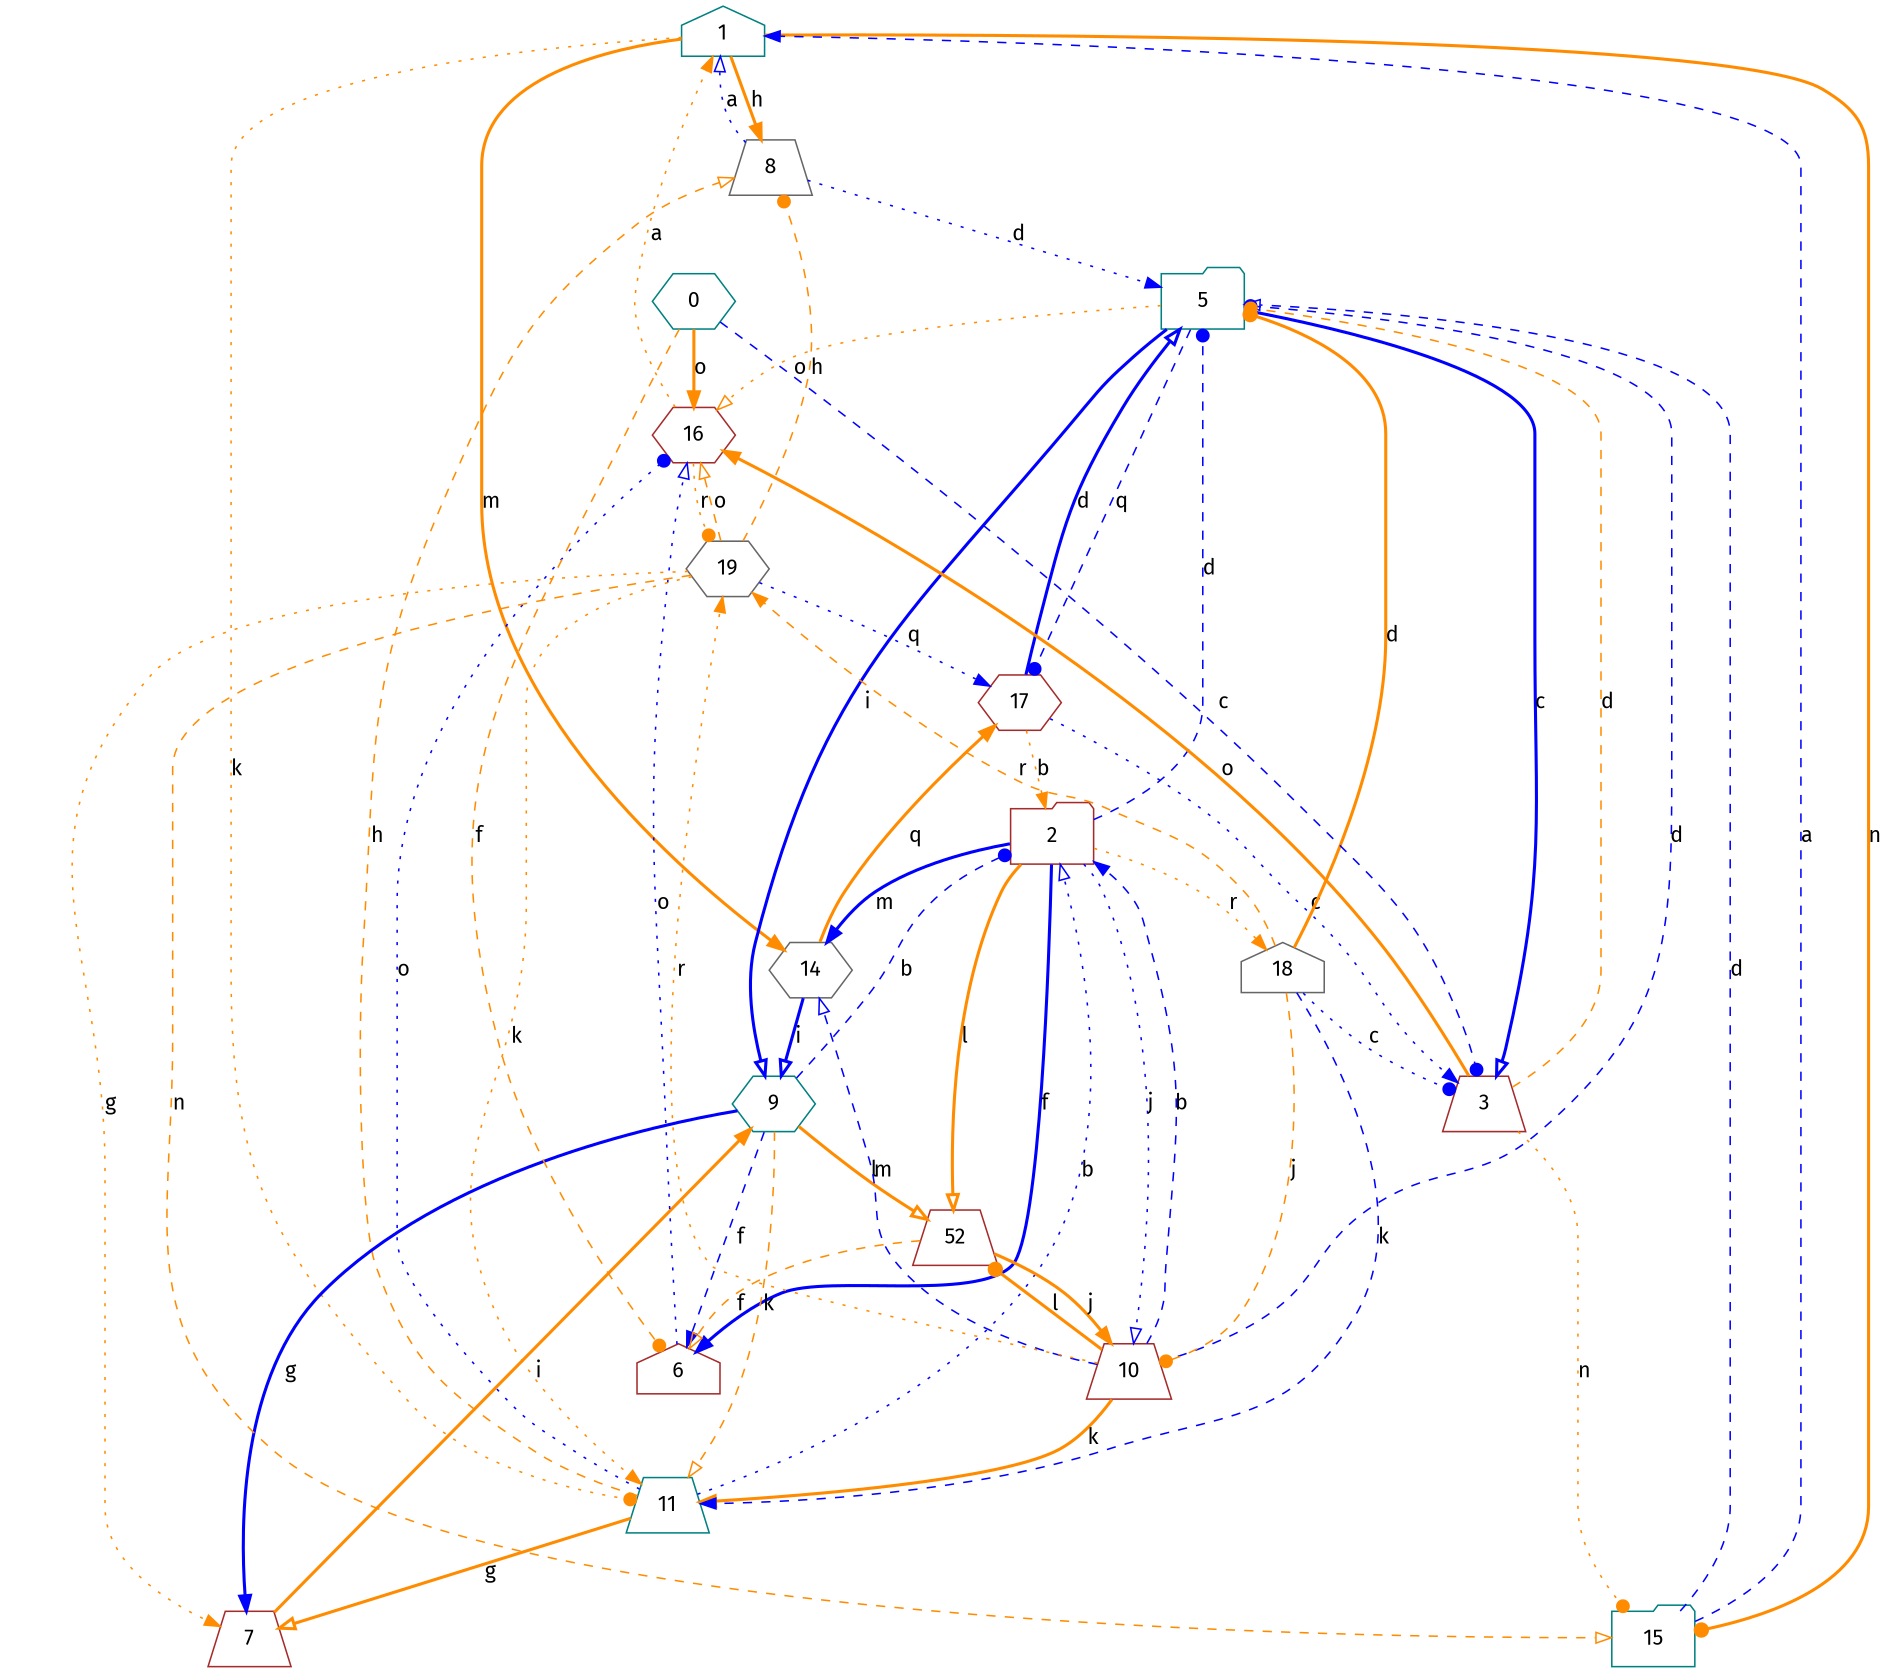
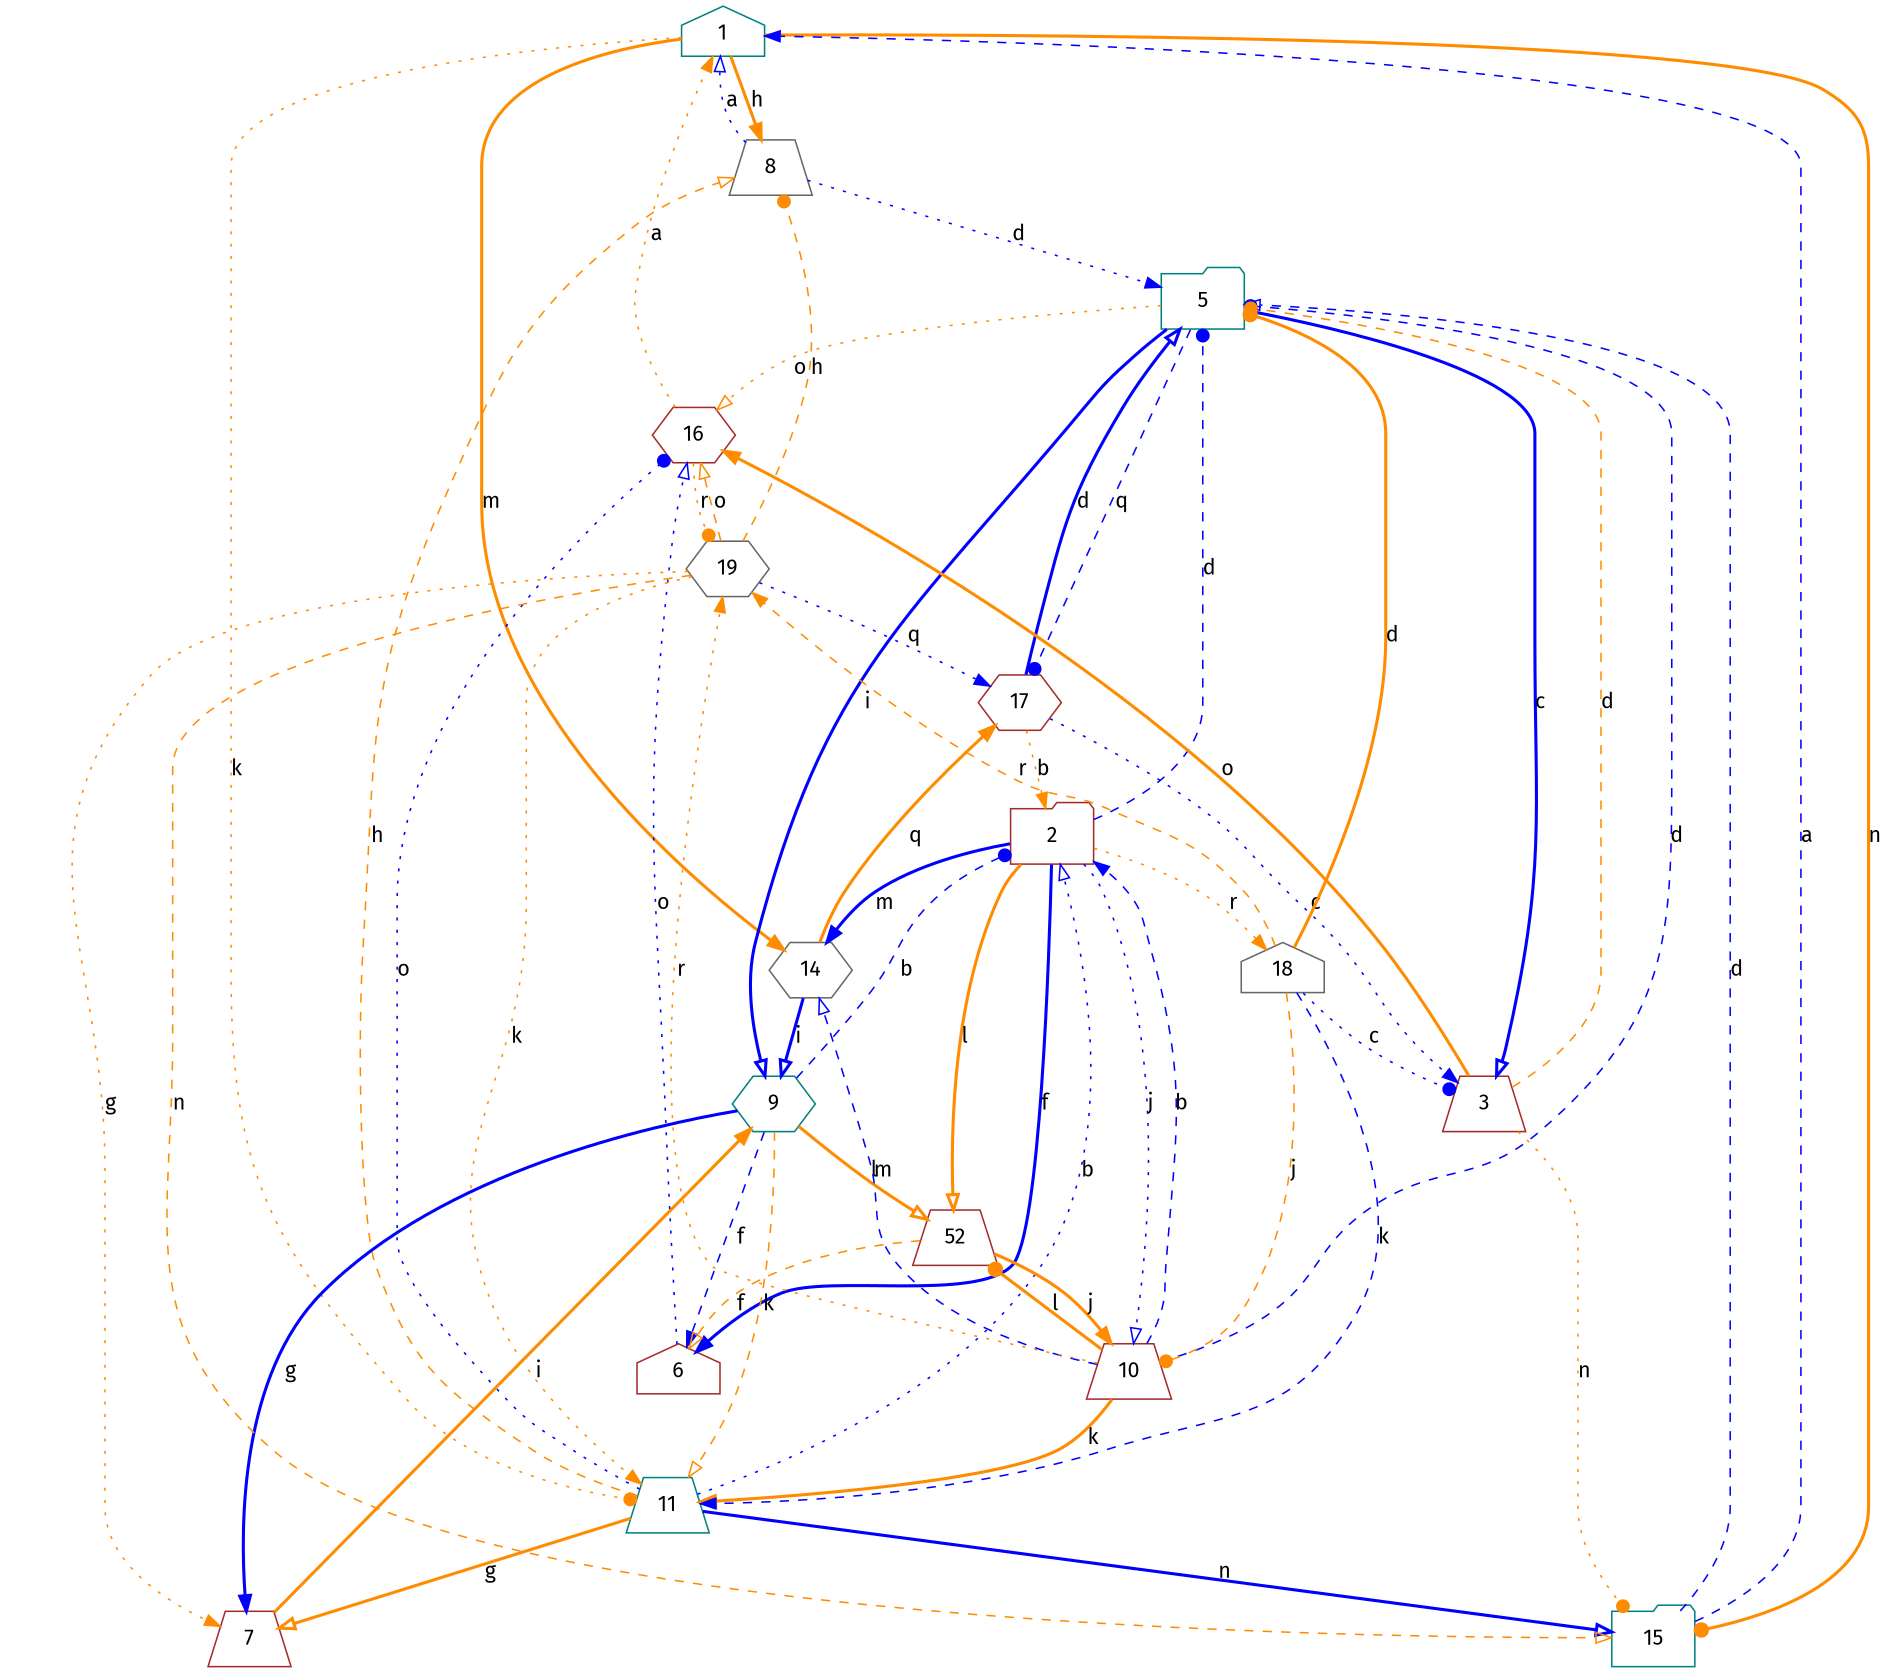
(694, 301) -> none
none -> (1150, 1571)
